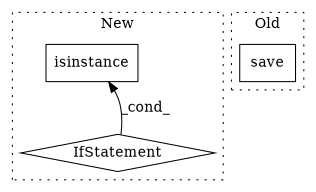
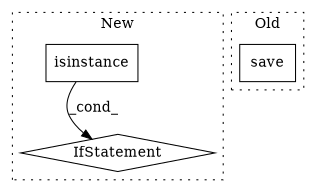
(121, 112) -> (67, 109)
